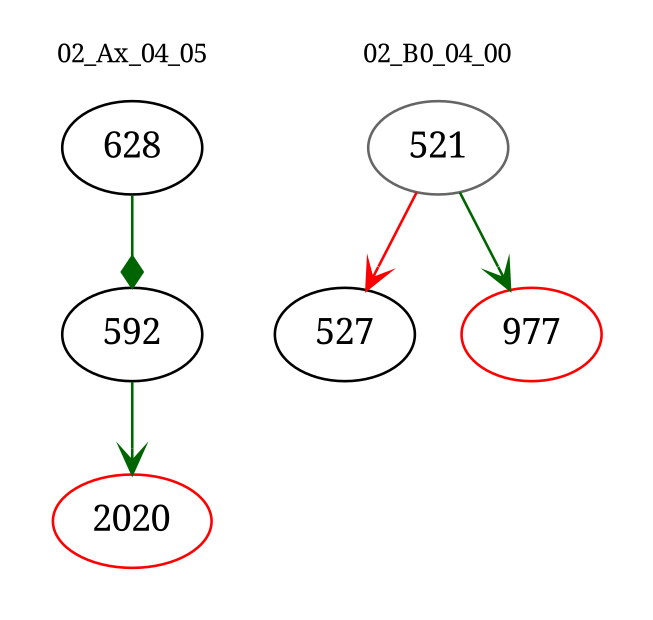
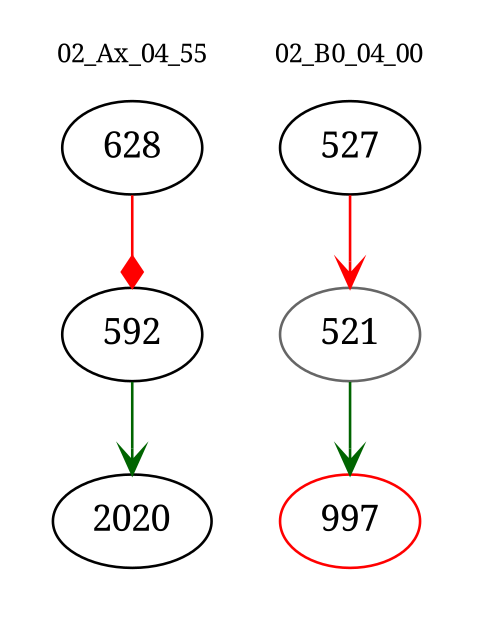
(132, 56) -> (132, 56)
(132, 226) -> (132, 226)
(398, 230) -> (350, 228)
(532, 335) -> (350, 521)
(132, 521) -> (132, 521)
